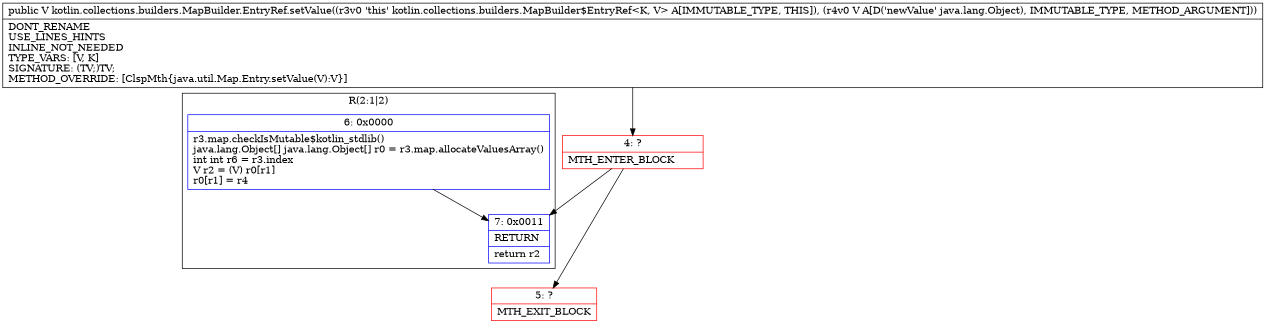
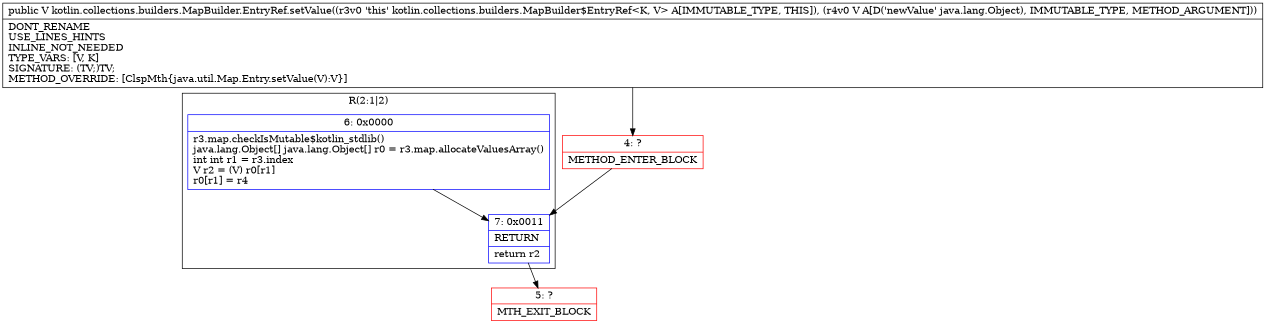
(244, 160) -> (244, 160)
(621, 160) -> (633, 160)
(590, 225) -> (532, 273)
